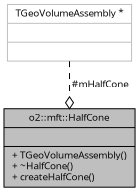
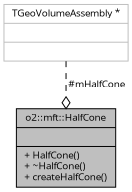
(70, 155) -> (52, 155)
